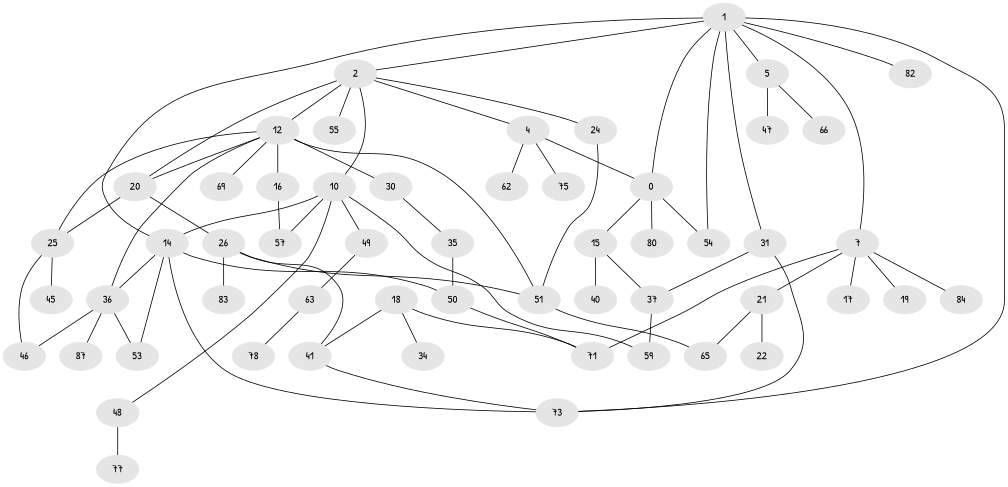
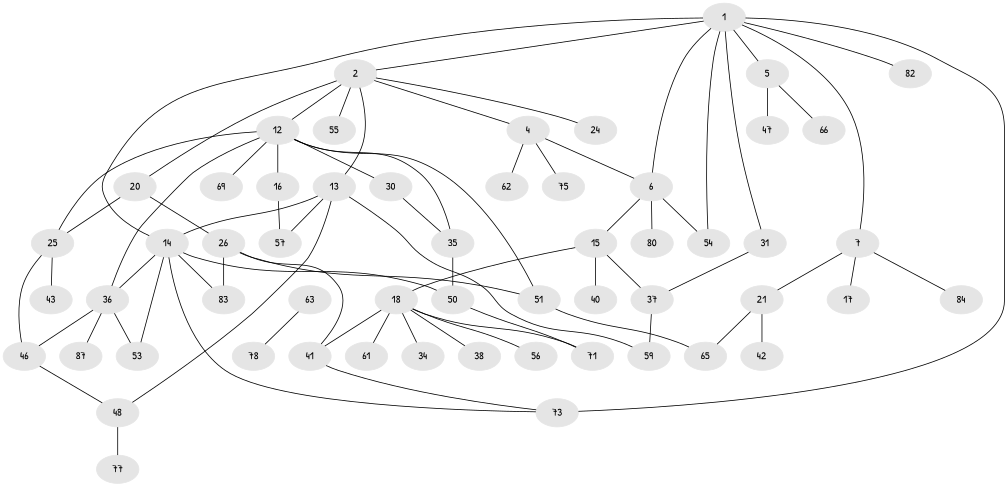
(206, 158) -> (404, 162)
(334, 187) -> (334, 187)
(651, 187) -> (651, 187)
(578, 217) -> none
(366, 243) -> none
none -> (493, 265)
none -> (195, 271)
(721, 292) -> none
(51, 300) -> (51, 300)
(905, 300) -> none
none -> (366, 356)
none -> (479, 356)
none -> (536, 356)
(762, 356) -> (762, 356)
none -> (71, 385)
(748, 391) -> none
